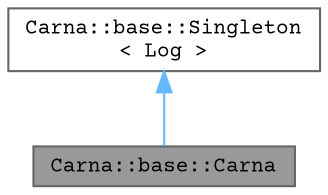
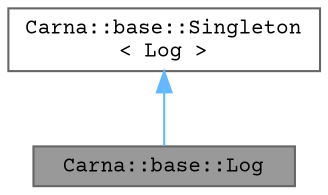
(164, 166) -> (164, 166)
